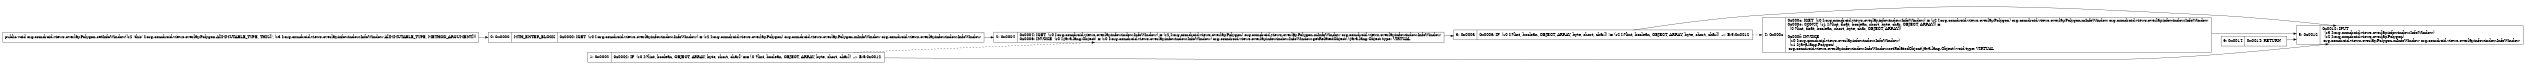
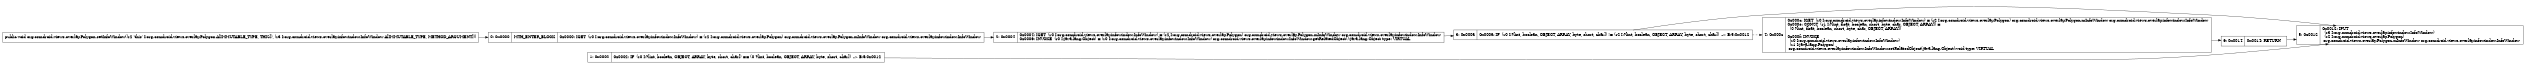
(2253, 33) -> (2215, 40)
(973, 47) -> none
